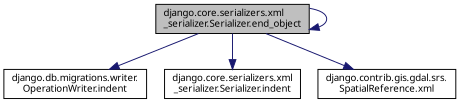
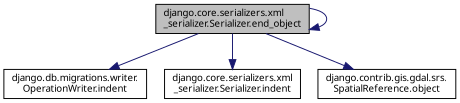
(387, 84) -> (387, 84)
